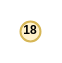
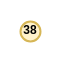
(31, 31) -> (31, 31)
